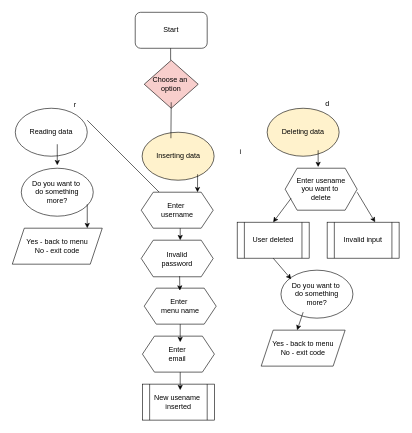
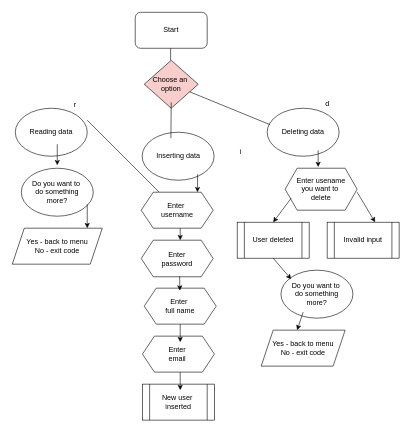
none -> (230, 108)
(303, 132) -> (303, 132)
(178, 156) -> (178, 156)
(177, 259) -> (177, 259)
(180, 306) -> (180, 306)
(179, 402) -> (179, 402)
